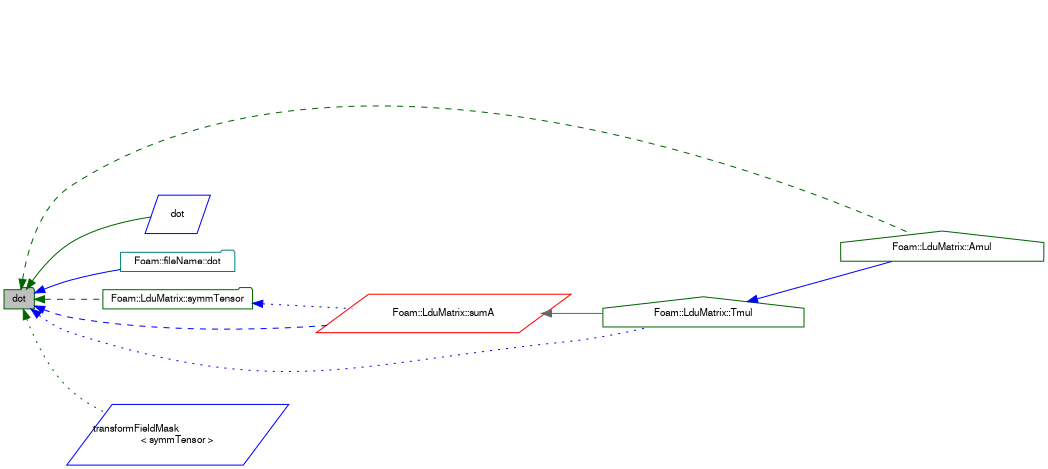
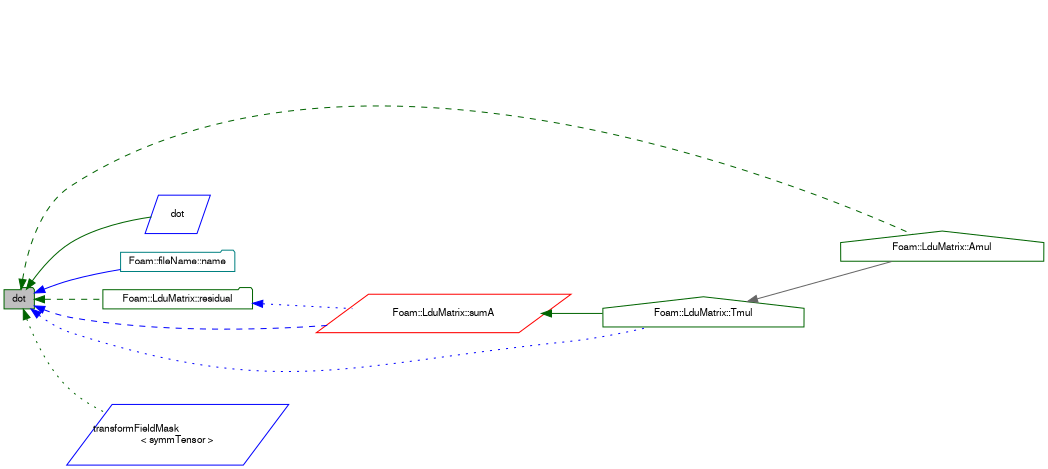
(178, 262) -> (178, 262)
(824, 280) -> (824, 280)
(178, 299) -> (178, 299)
(577, 313) -> (577, 313)
